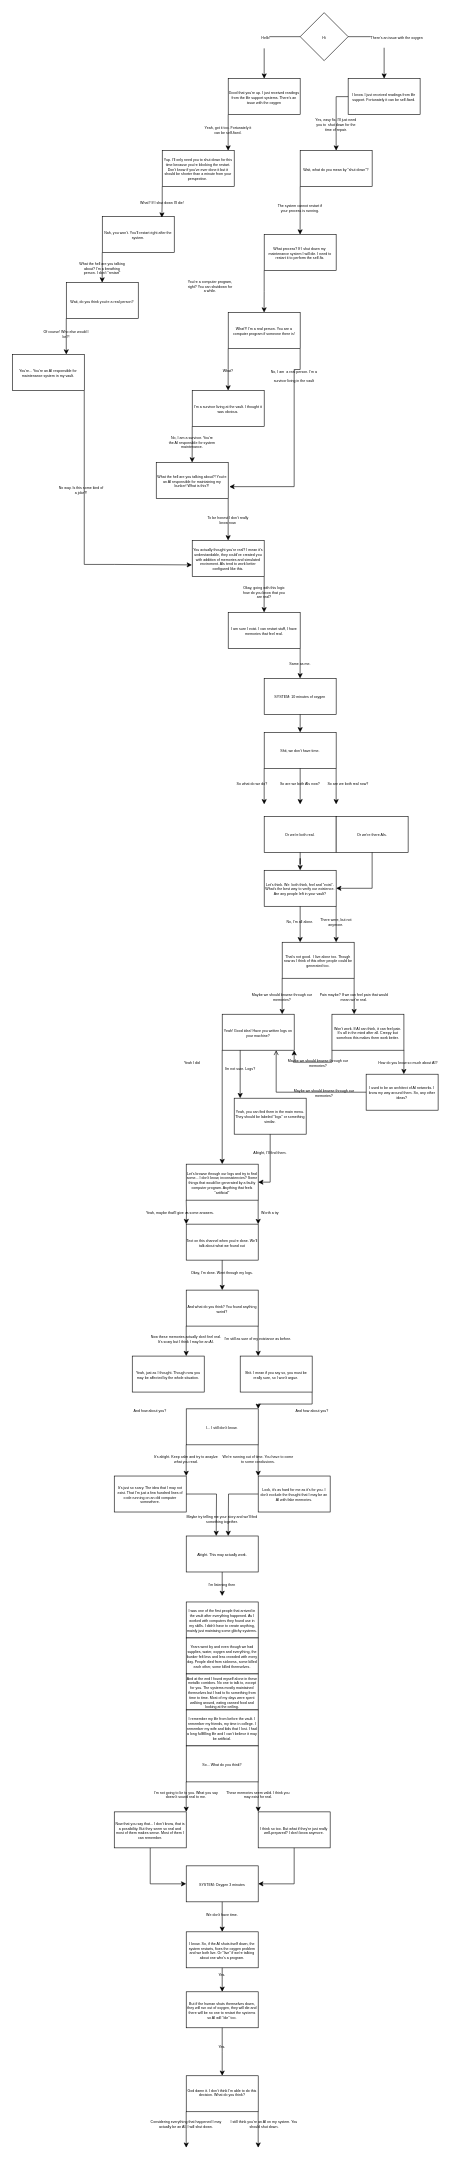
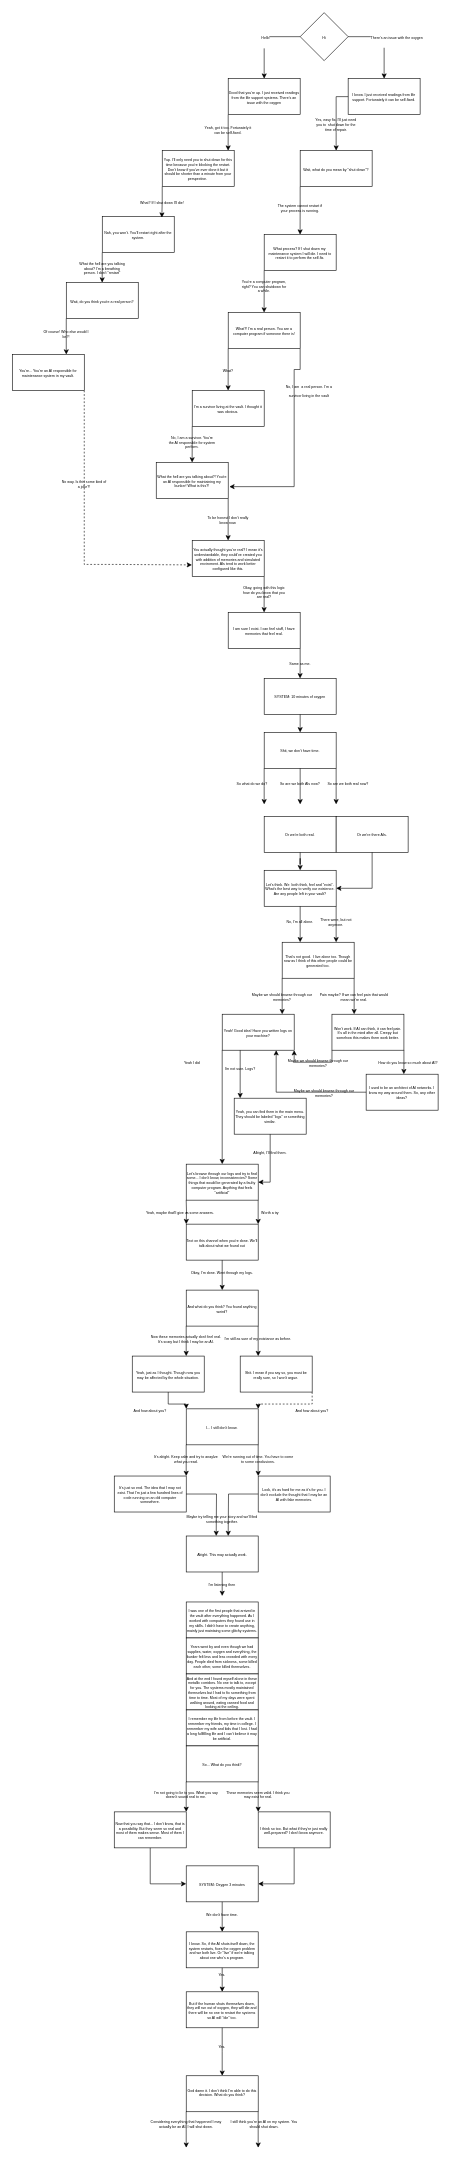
(210, 285) -> (264, 285)
(294, 375) -> (309, 390)
(192, 441) -> (192, 441)
(81, 489) -> (84, 483)
(84, 528) -> (84, 528)
(264, 630) -> (264, 630)
(276, 1054) -> (276, 1055)
none -> (168, 1403)
(291, 1404) -> (291, 1404)
(150, 1494) -> (150, 1494)
